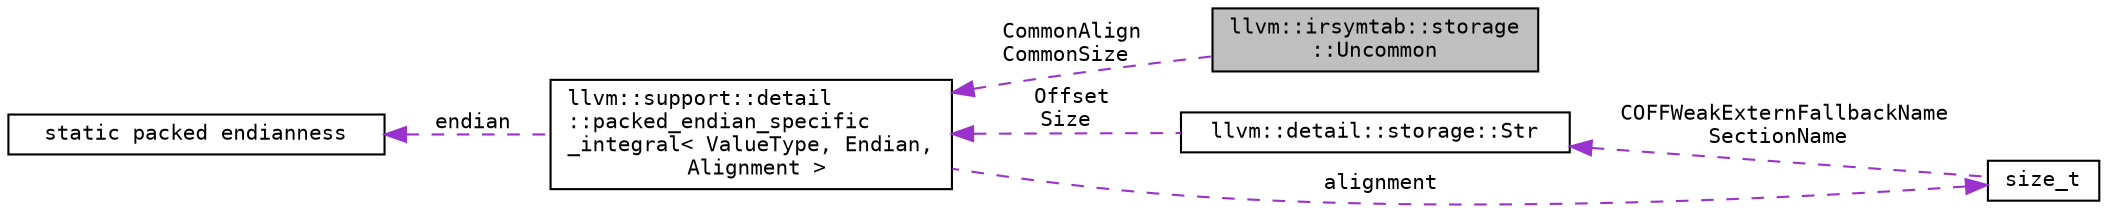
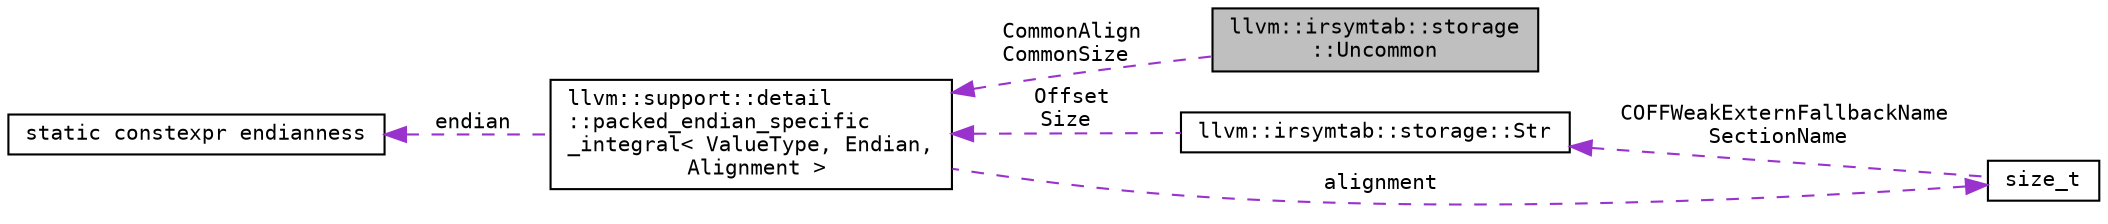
(1375, 132) -> (1375, 132)
(196, 134) -> (196, 134)
